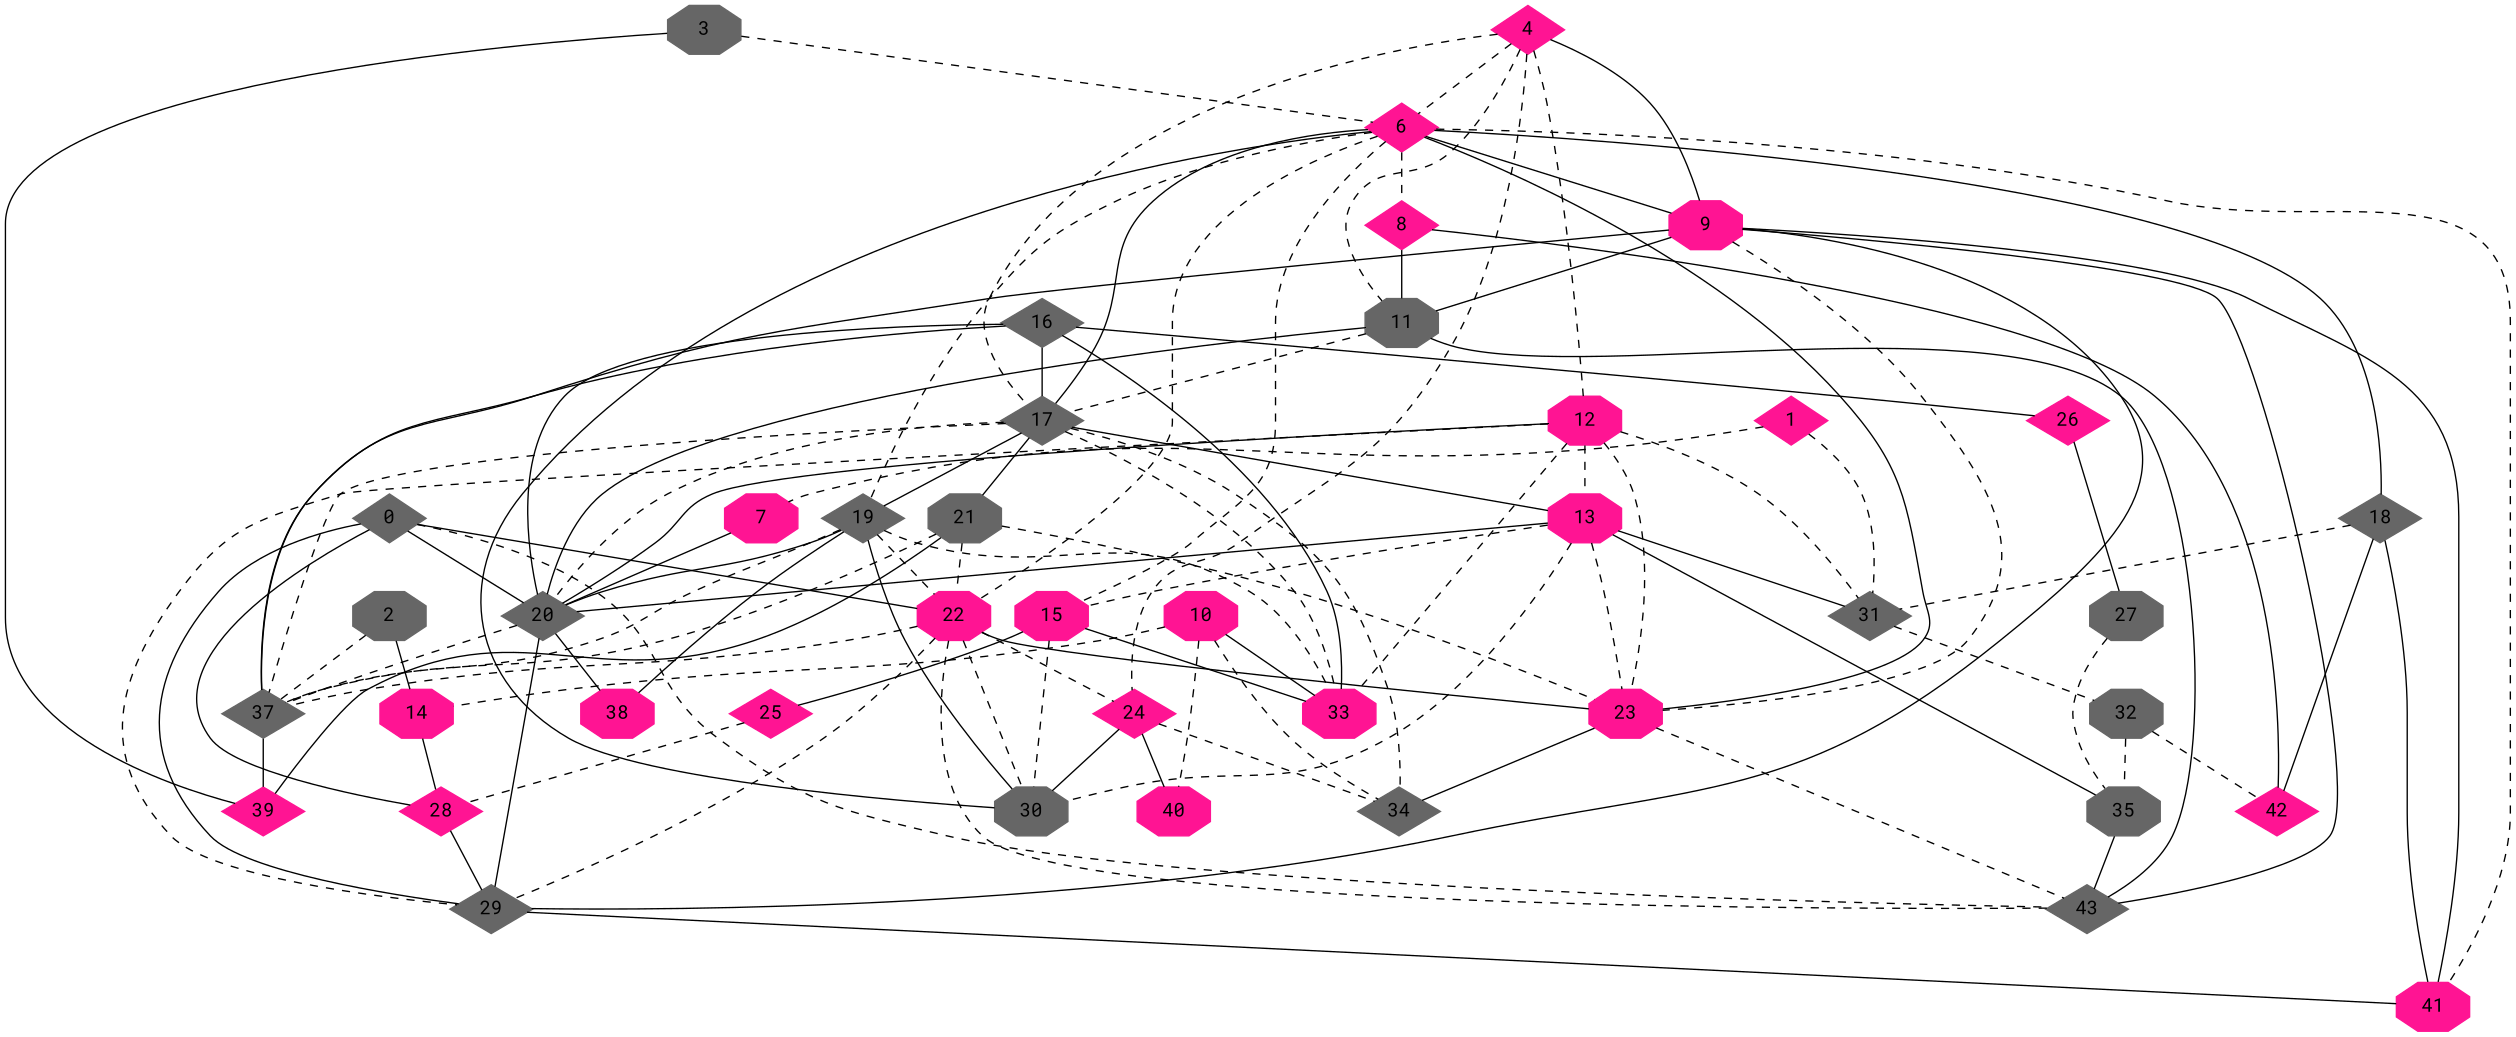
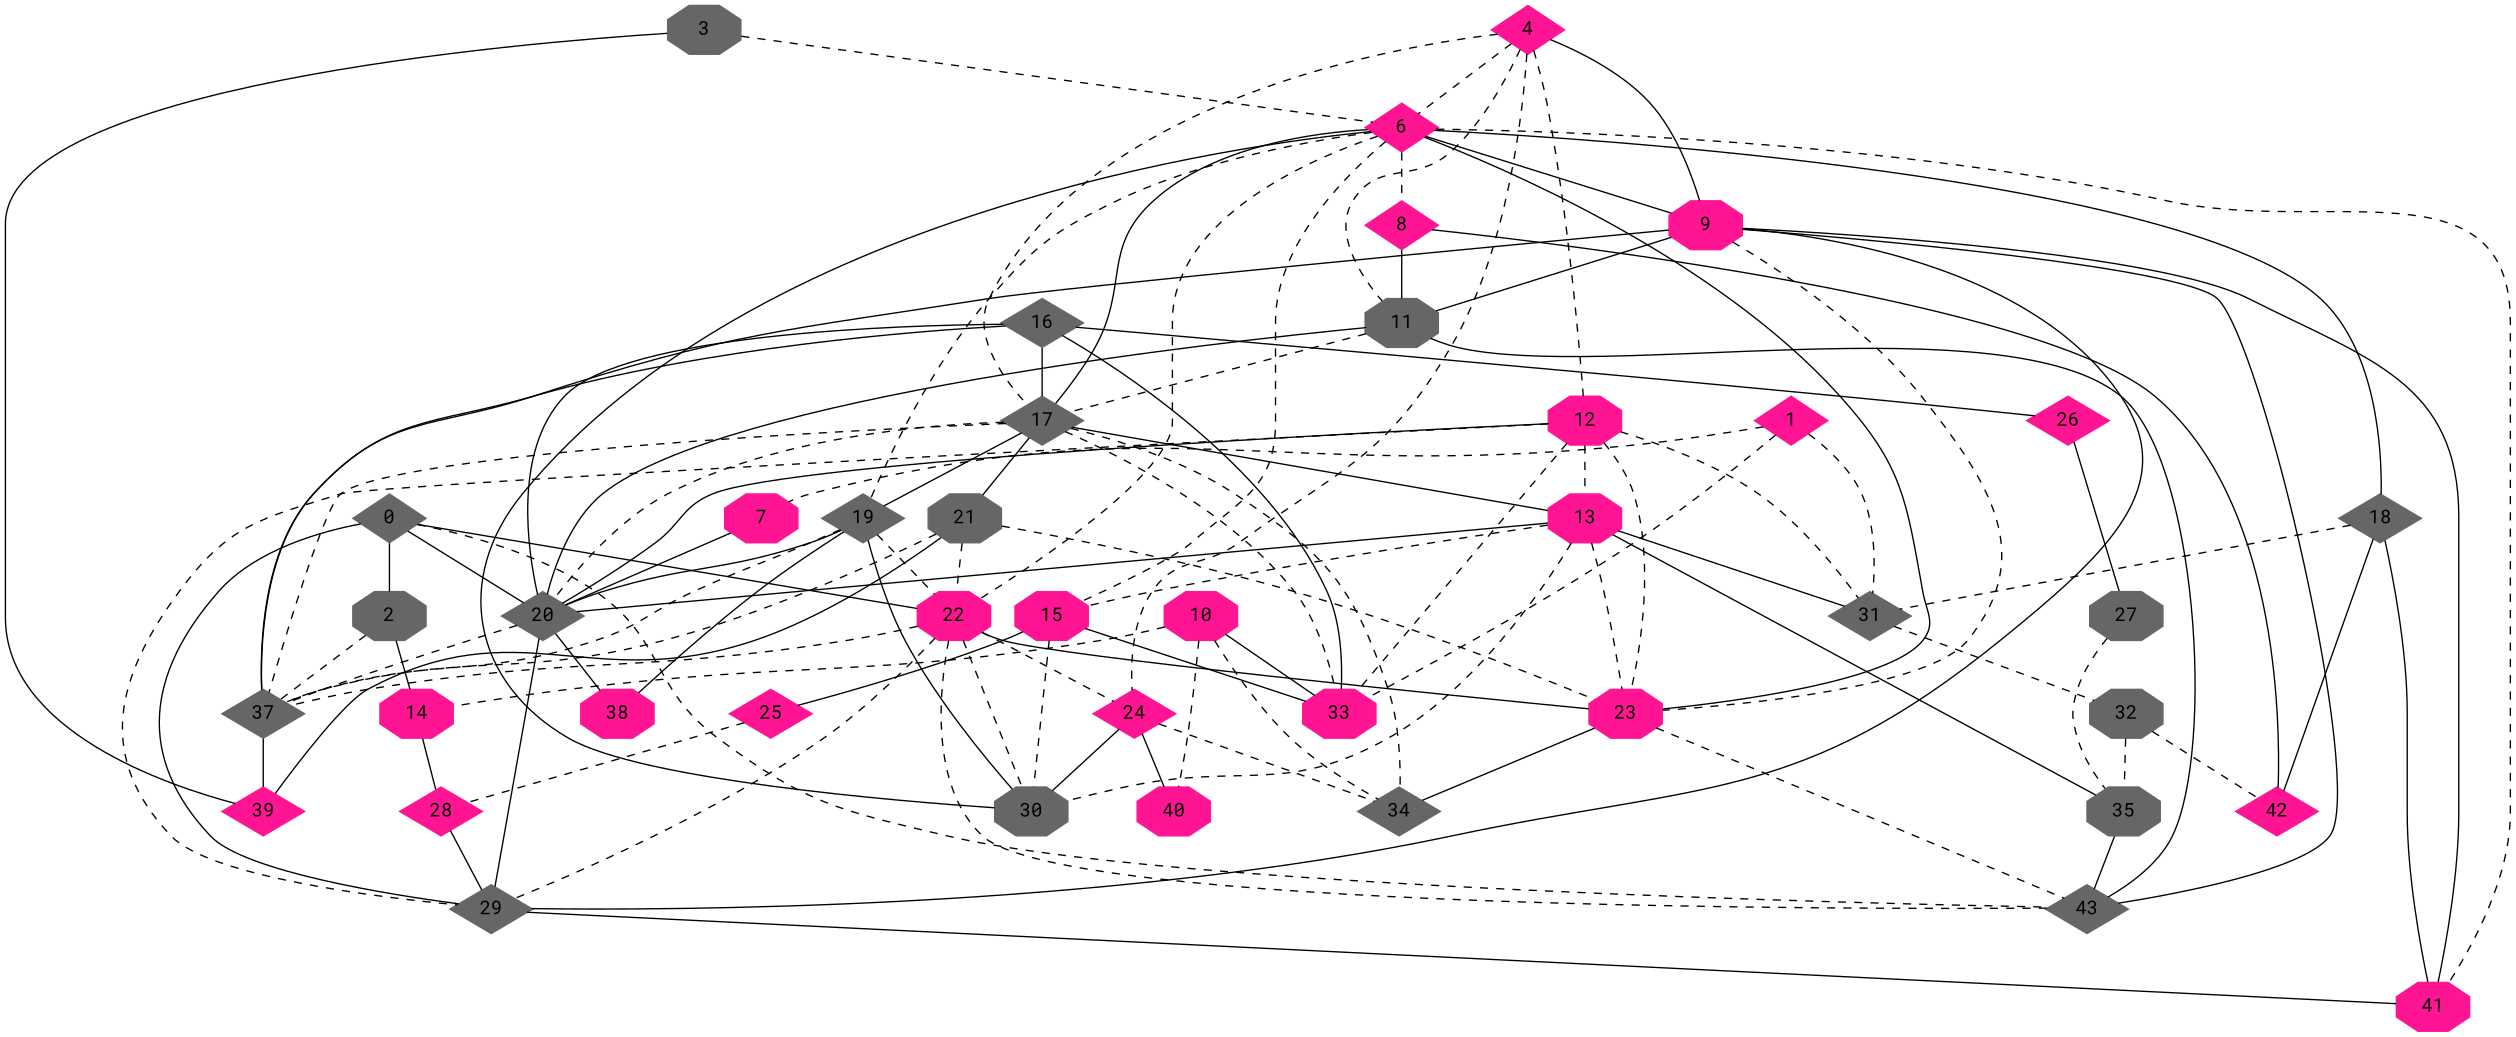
(1094, 554) -> (1579, 578)
(198, 701) -> (389, 567)
